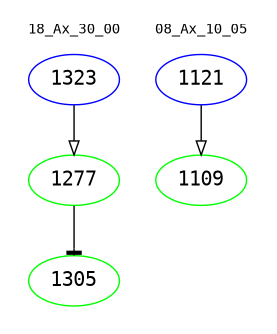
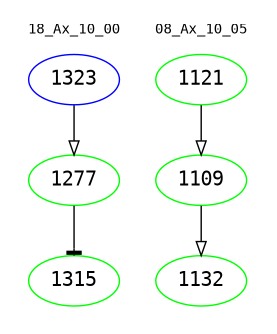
(75, 30) -> (75, 30)
(201, 80) -> (201, 80)
(74, 281) -> (74, 281)
none -> (201, 281)
